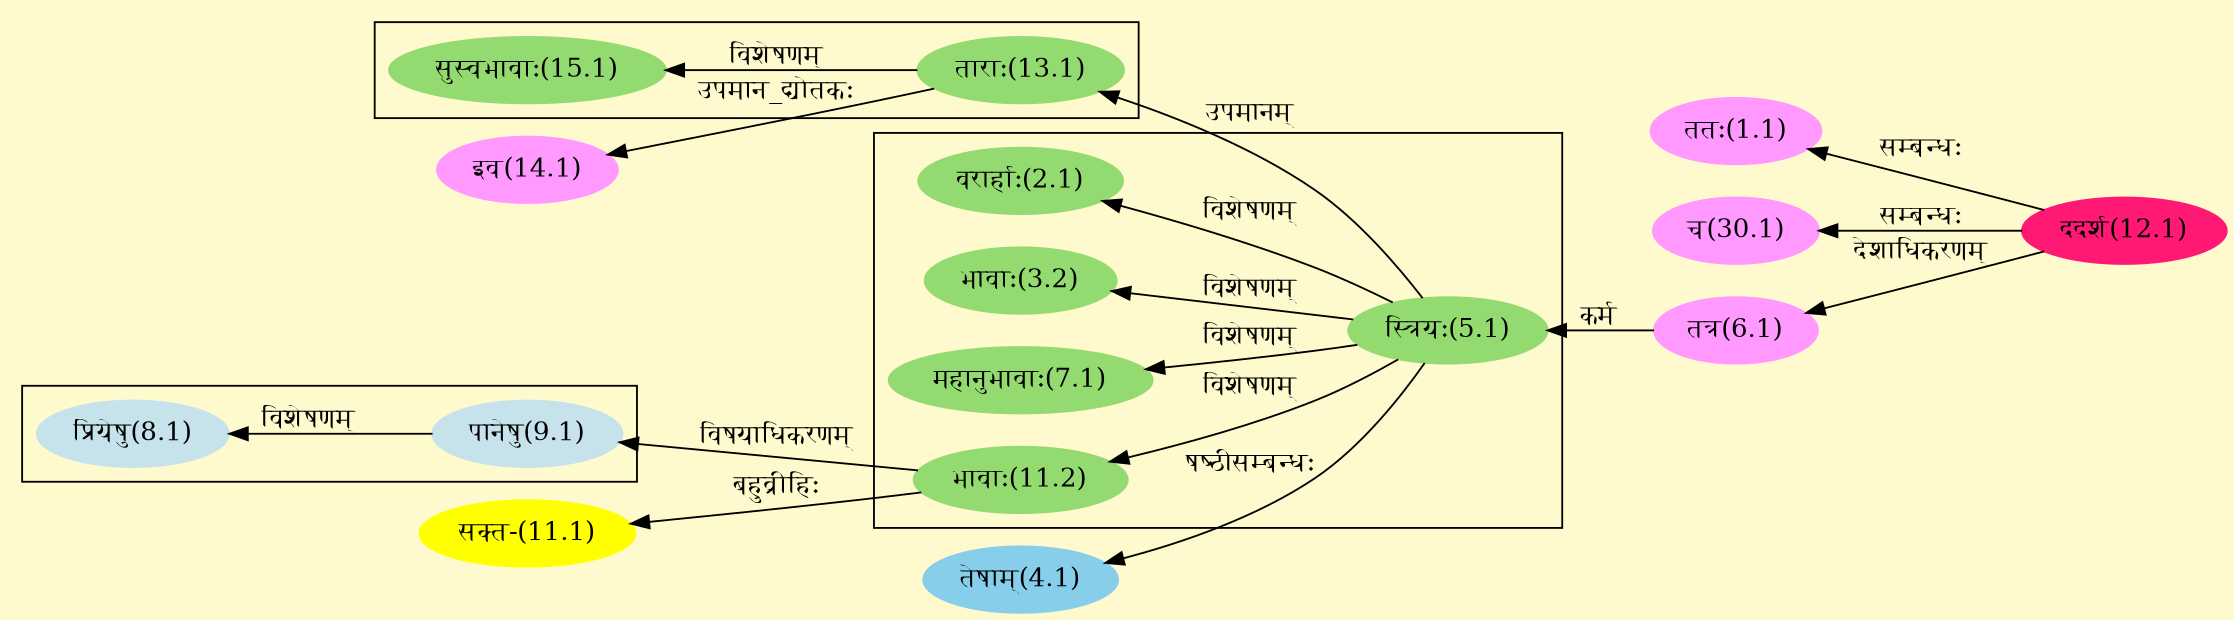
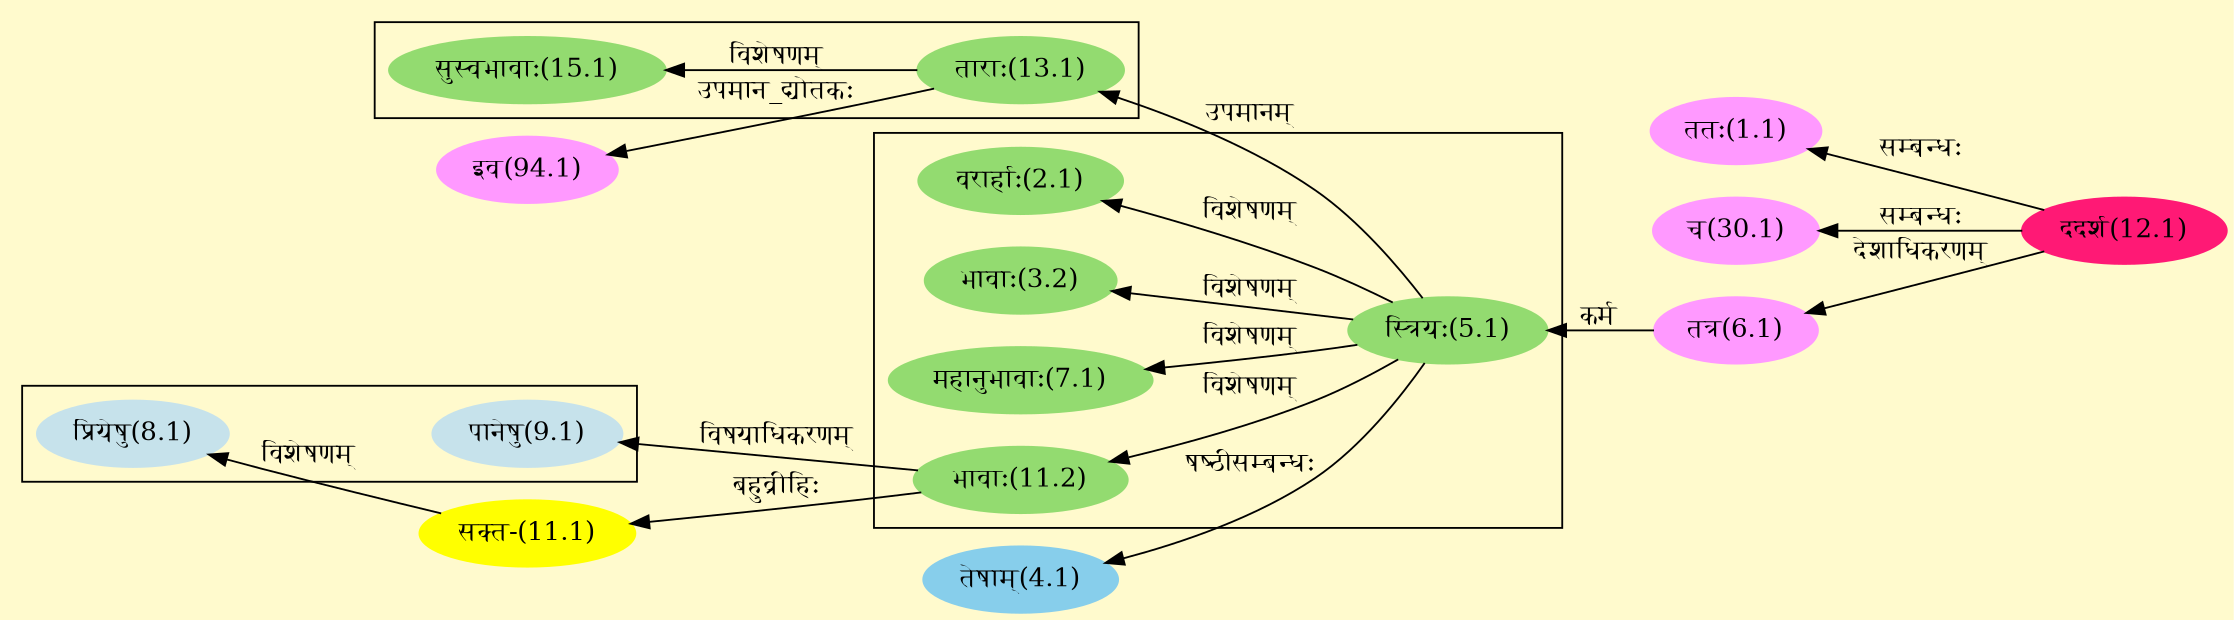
(527, 170) -> (527, 170)
(340, 434) -> (361, 494)
